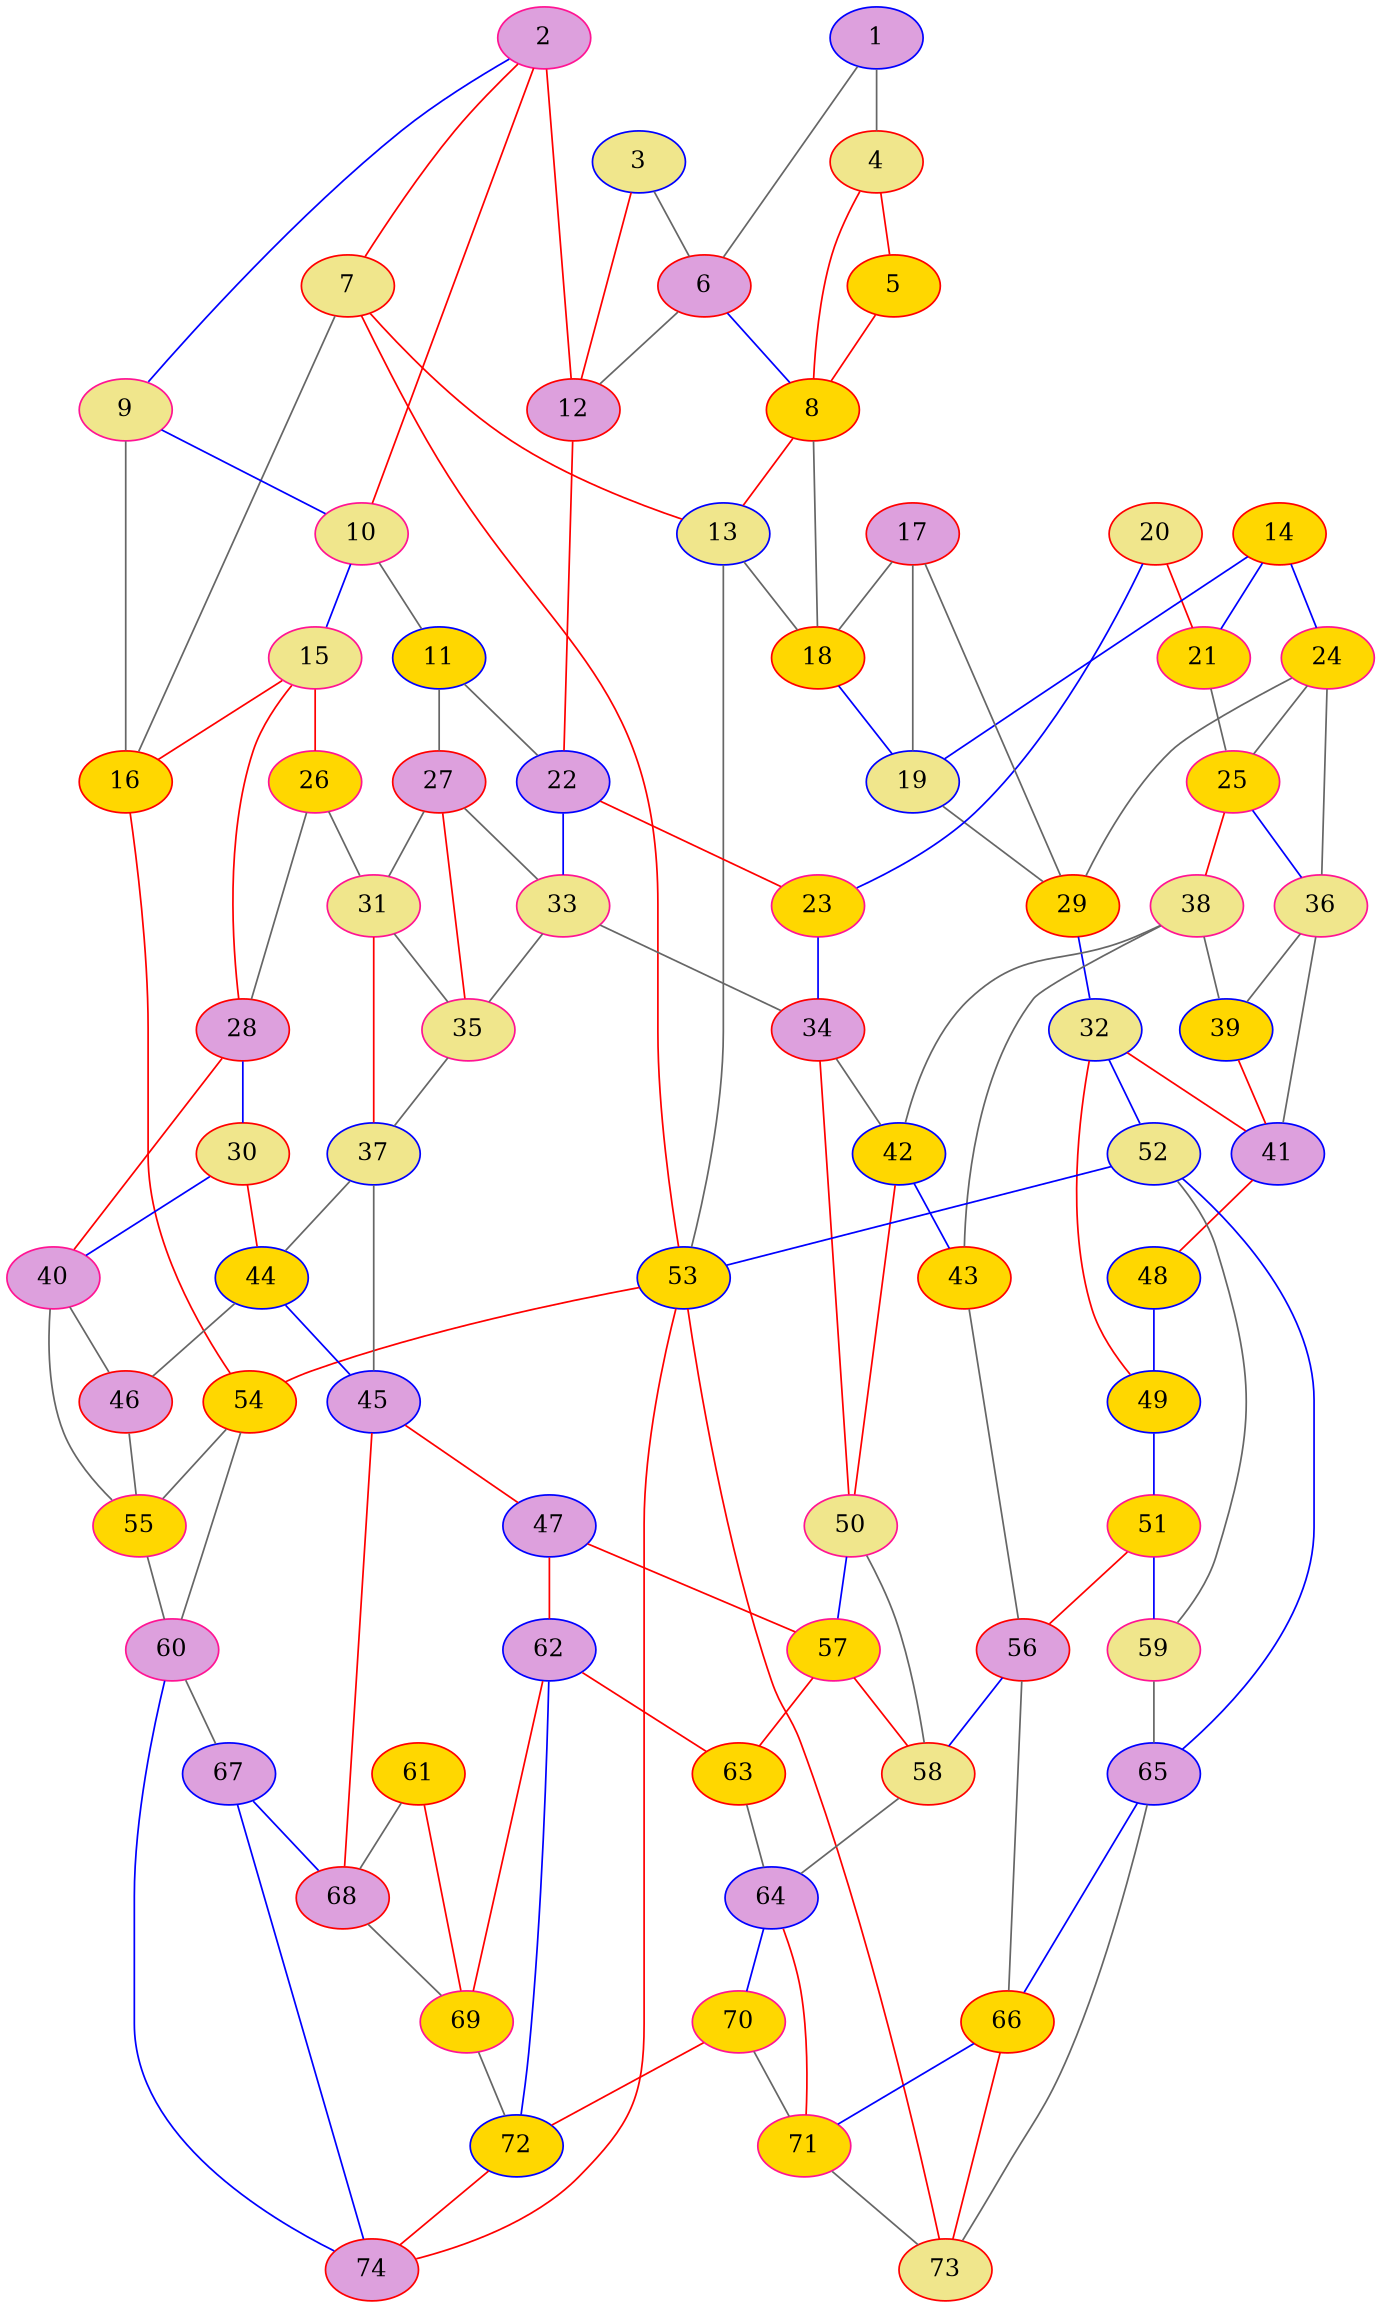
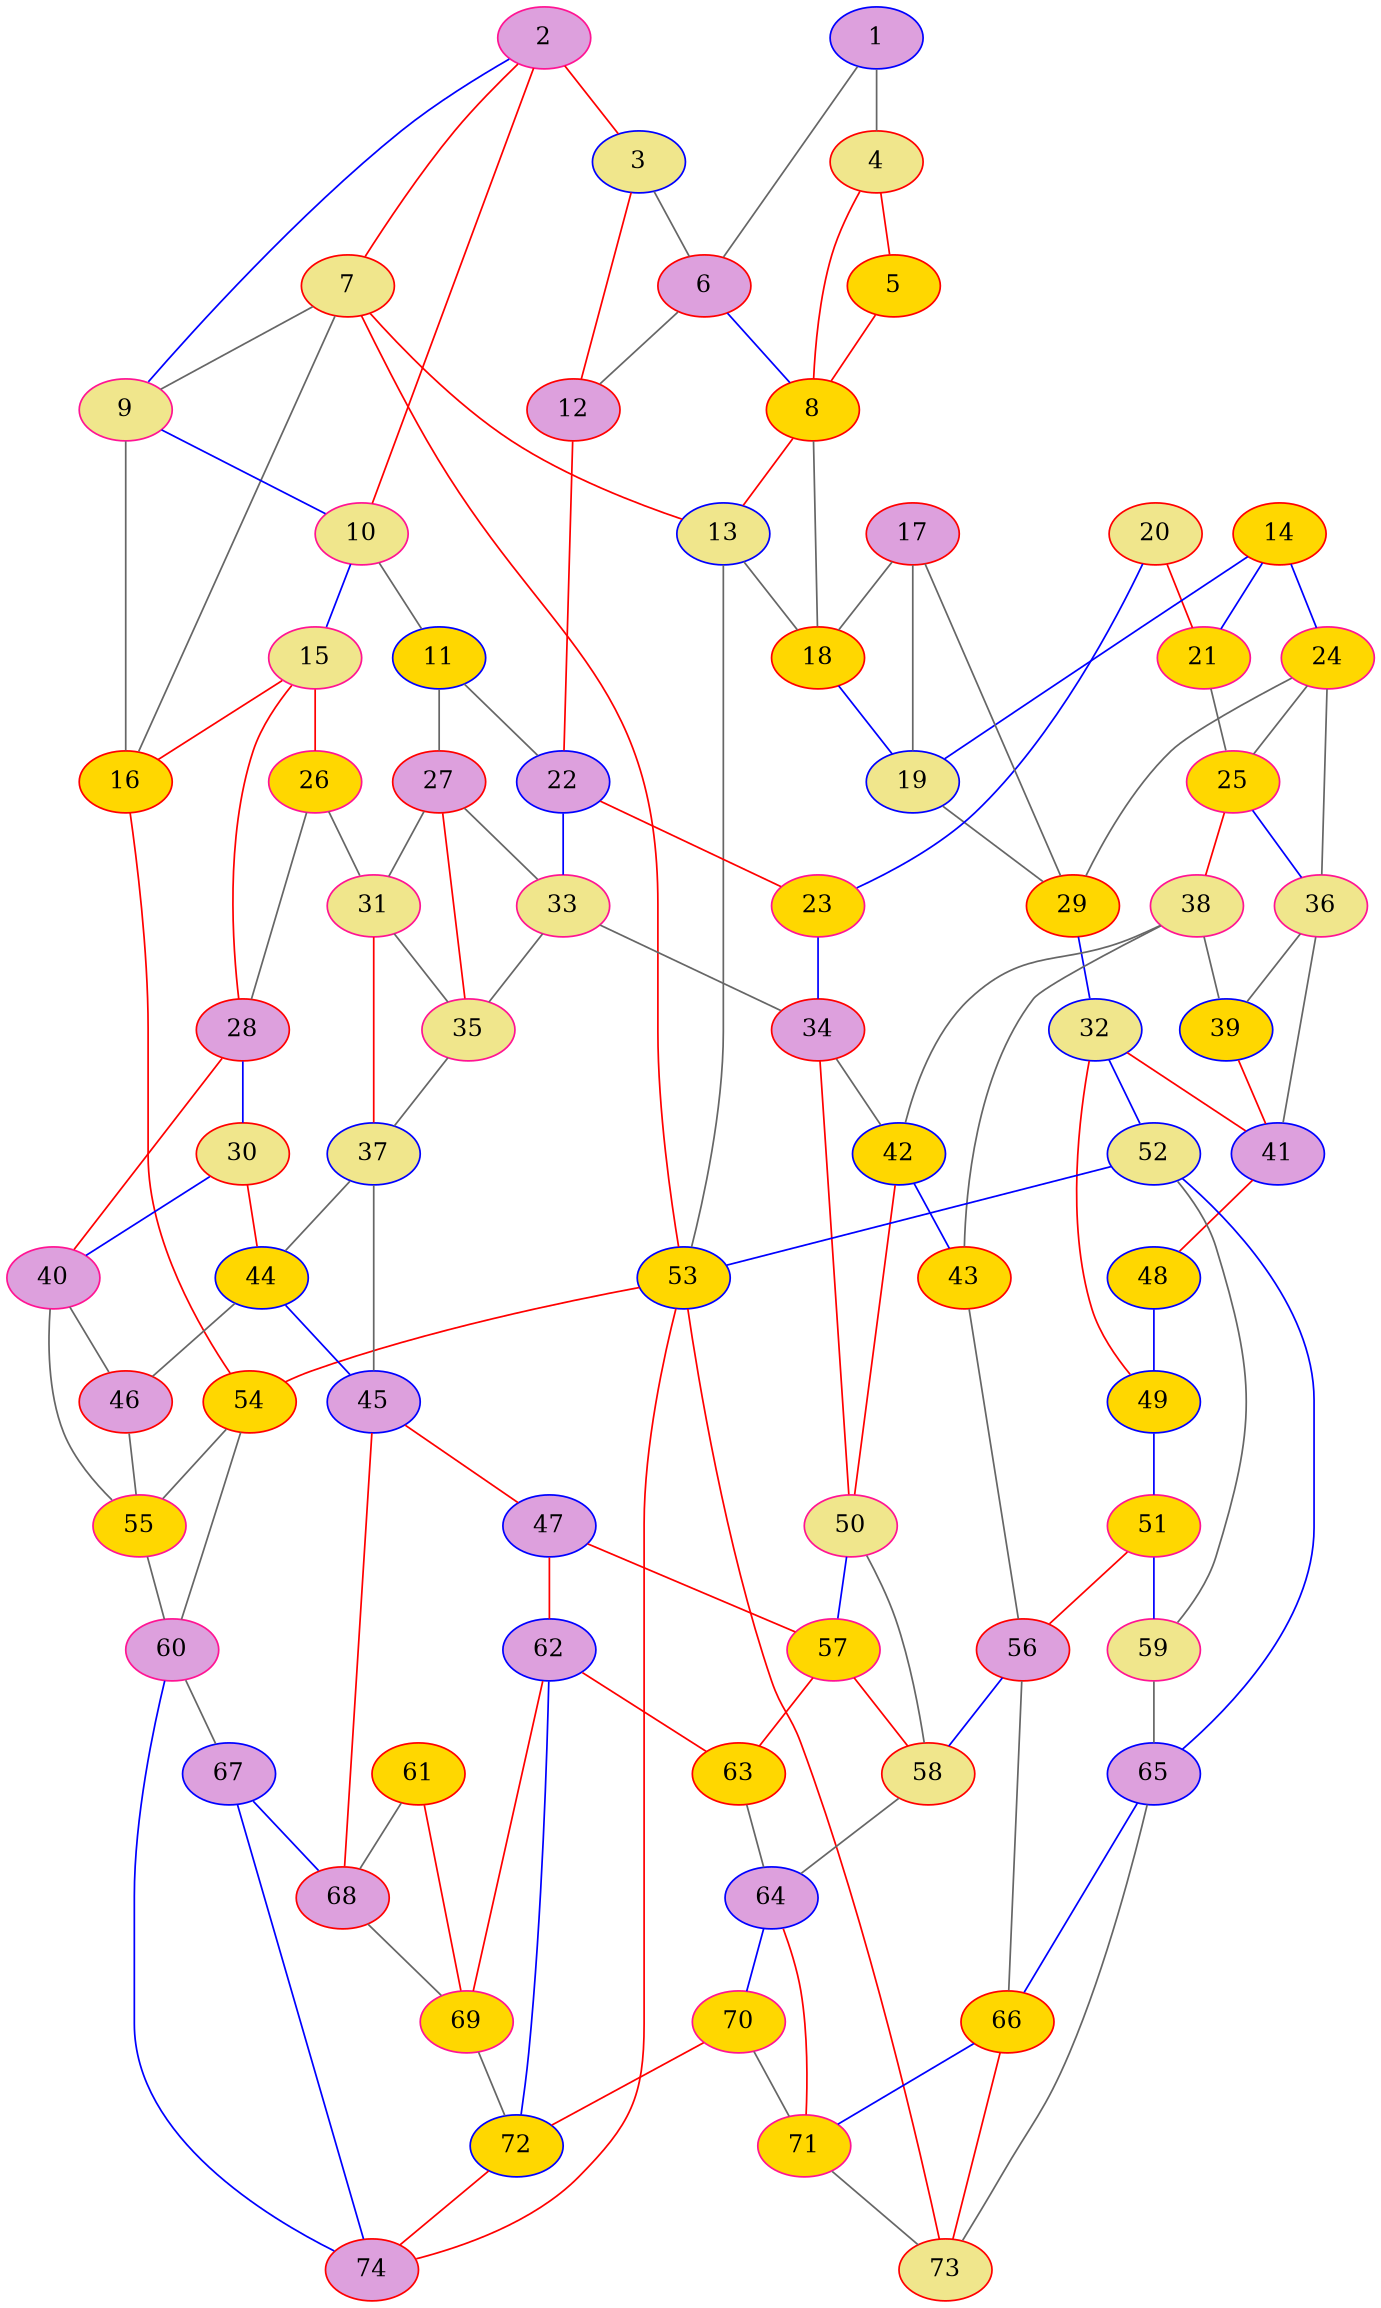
(559, 224) -> (592, 100)
none -> (237, 348)
